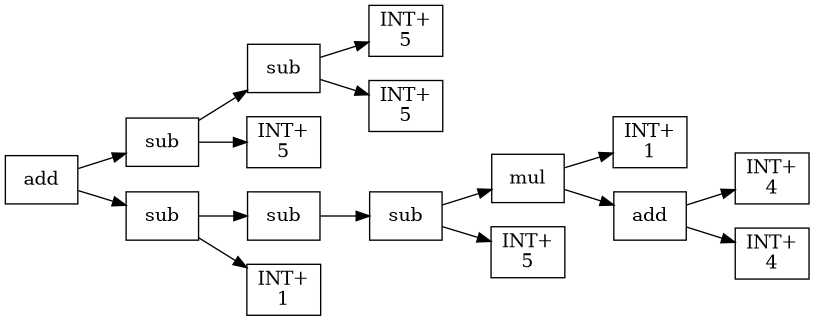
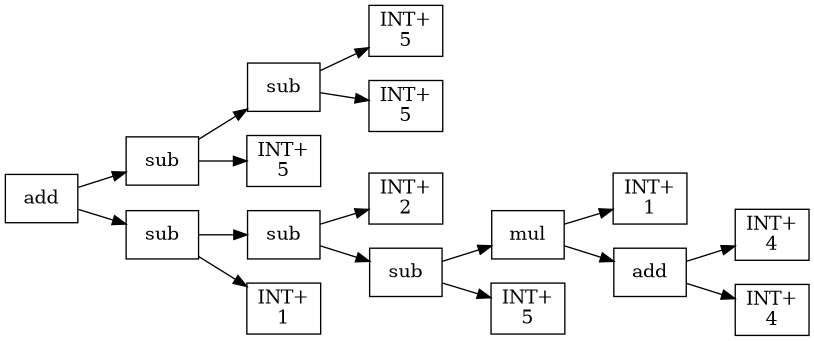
none -> (406, 199)
